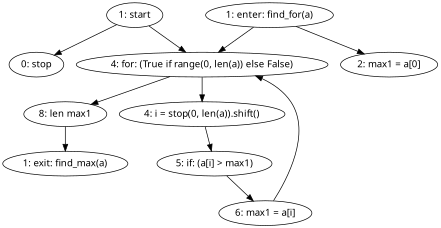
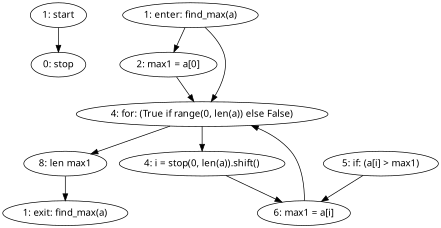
(269, 15) -> (190, 15)
(164, 37) -> (183, 86)
(207, 136) -> (251, 187)
